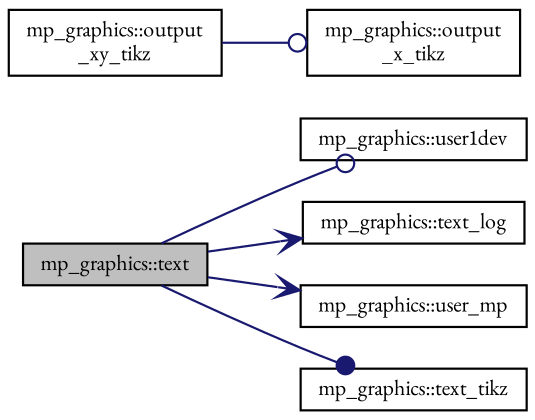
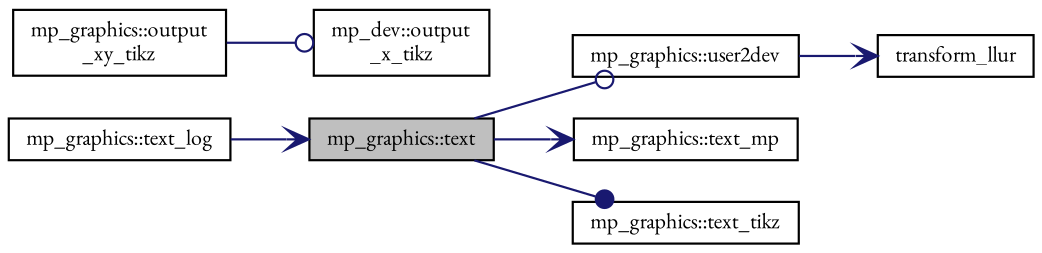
(414, 43) -> (402, 43)
none -> (956, 56)
(414, 139) -> (686, 56)
(244, 246) -> (259, 139)
(414, 306) -> (686, 139)
